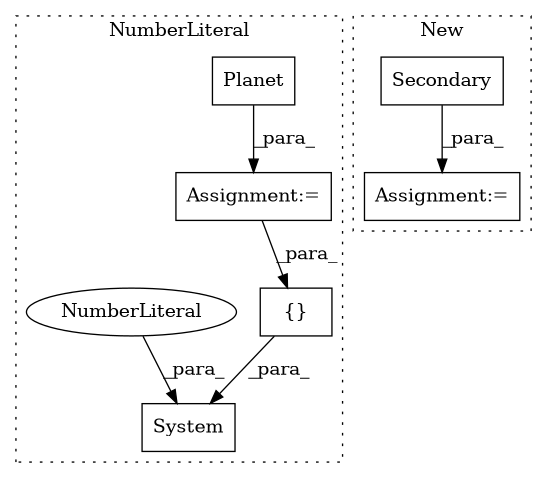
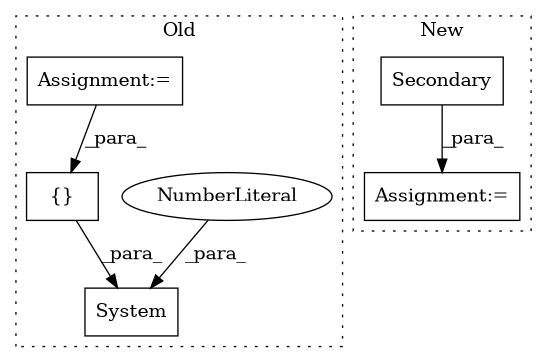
(179, 31) -> (179, 31)
(254, 81) -> none
